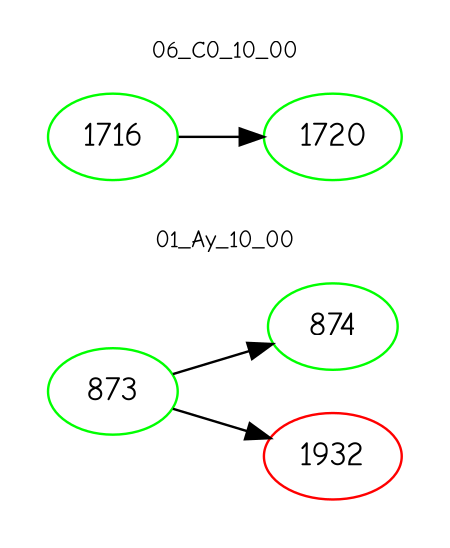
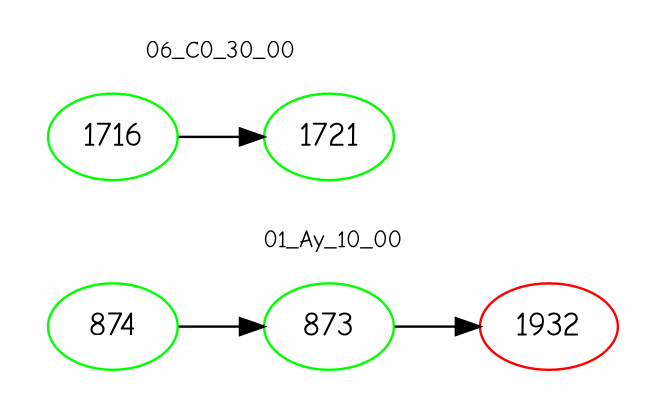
(225, 52) -> (221, 52)
(333, 137) -> (329, 137)
(211, 363) -> (209, 327)
